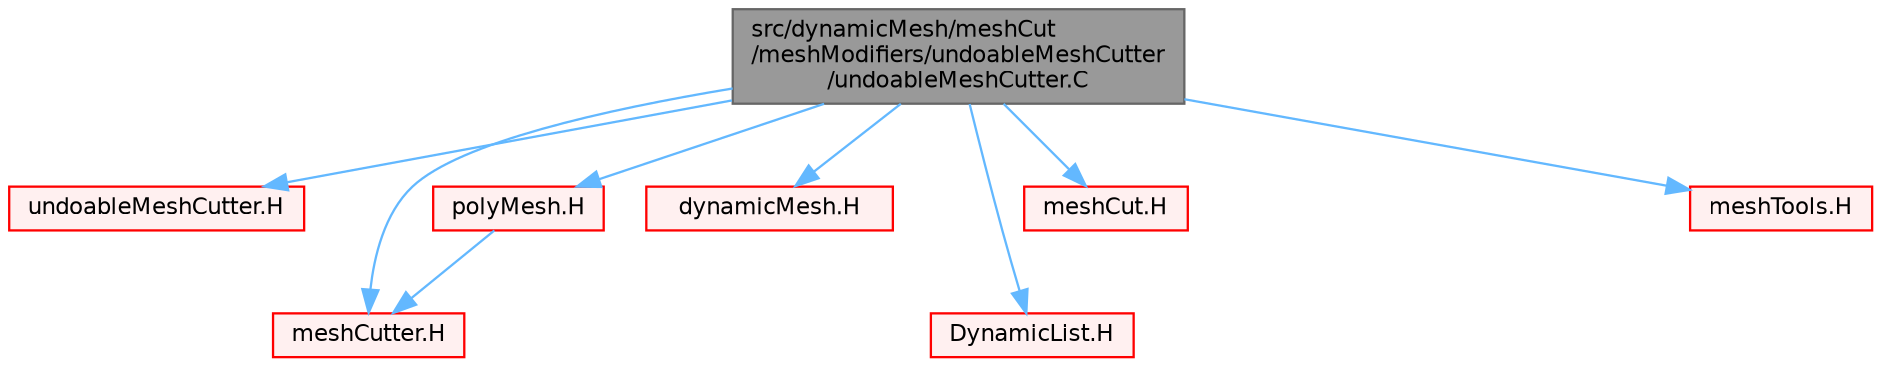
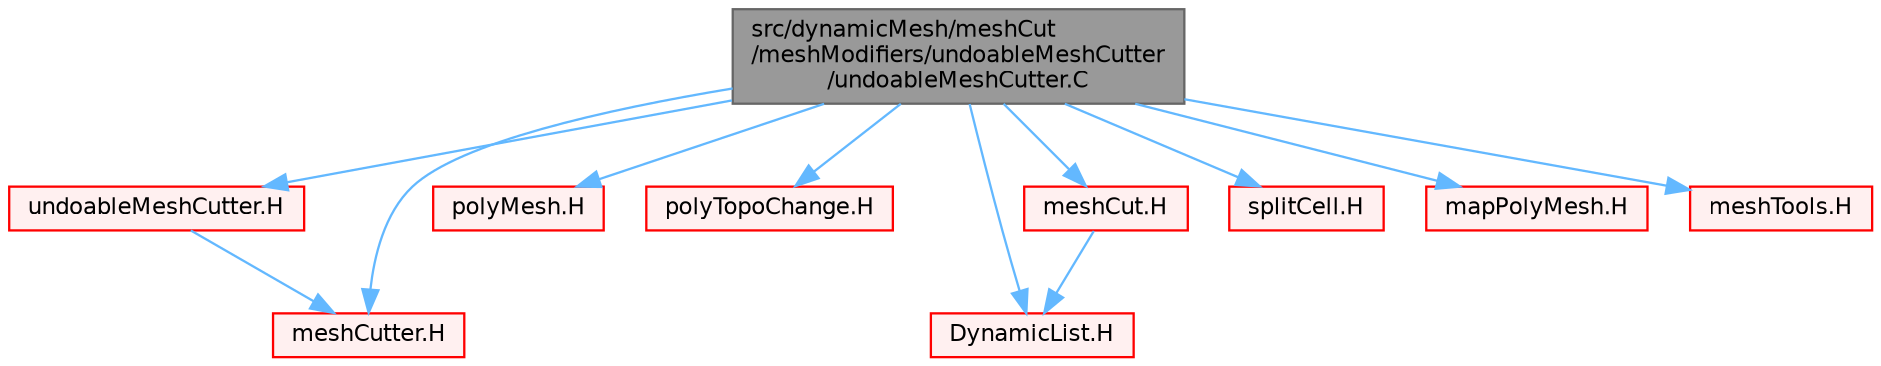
(770, 209) -> (770, 209)
none -> (1306, 209)
none -> (1537, 209)
none -> (1075, 262)
(453, 264) -> (252, 266)
